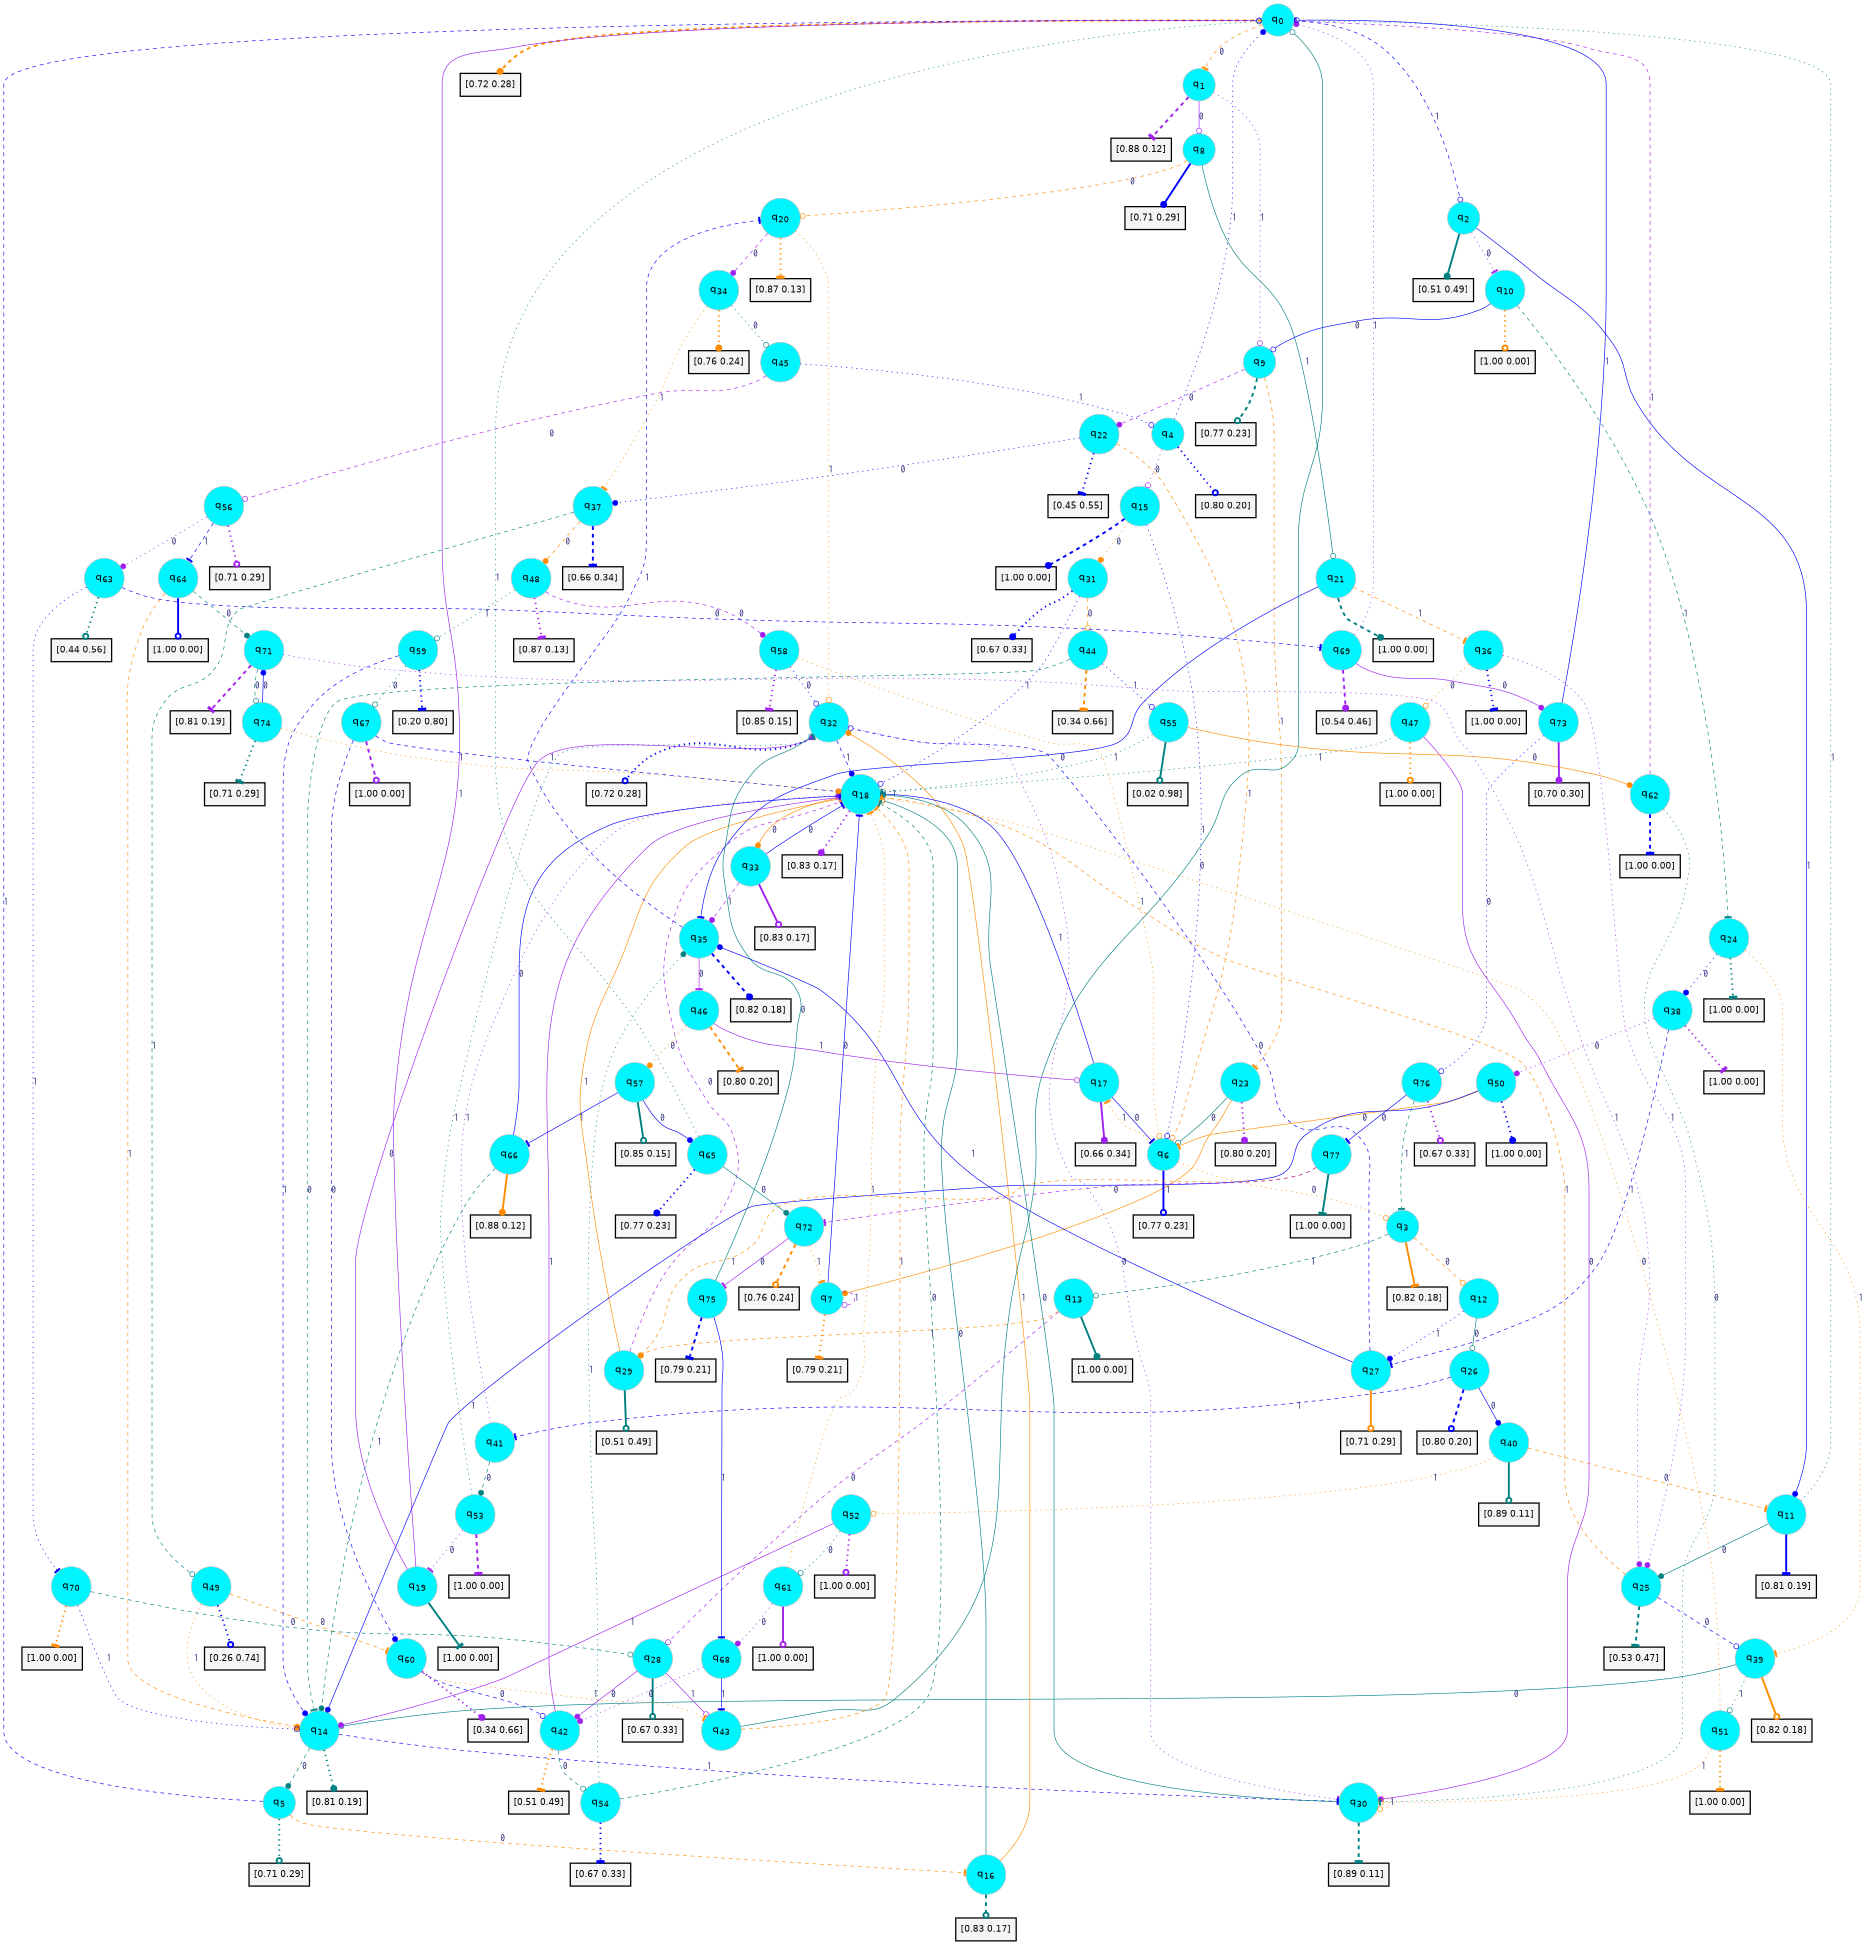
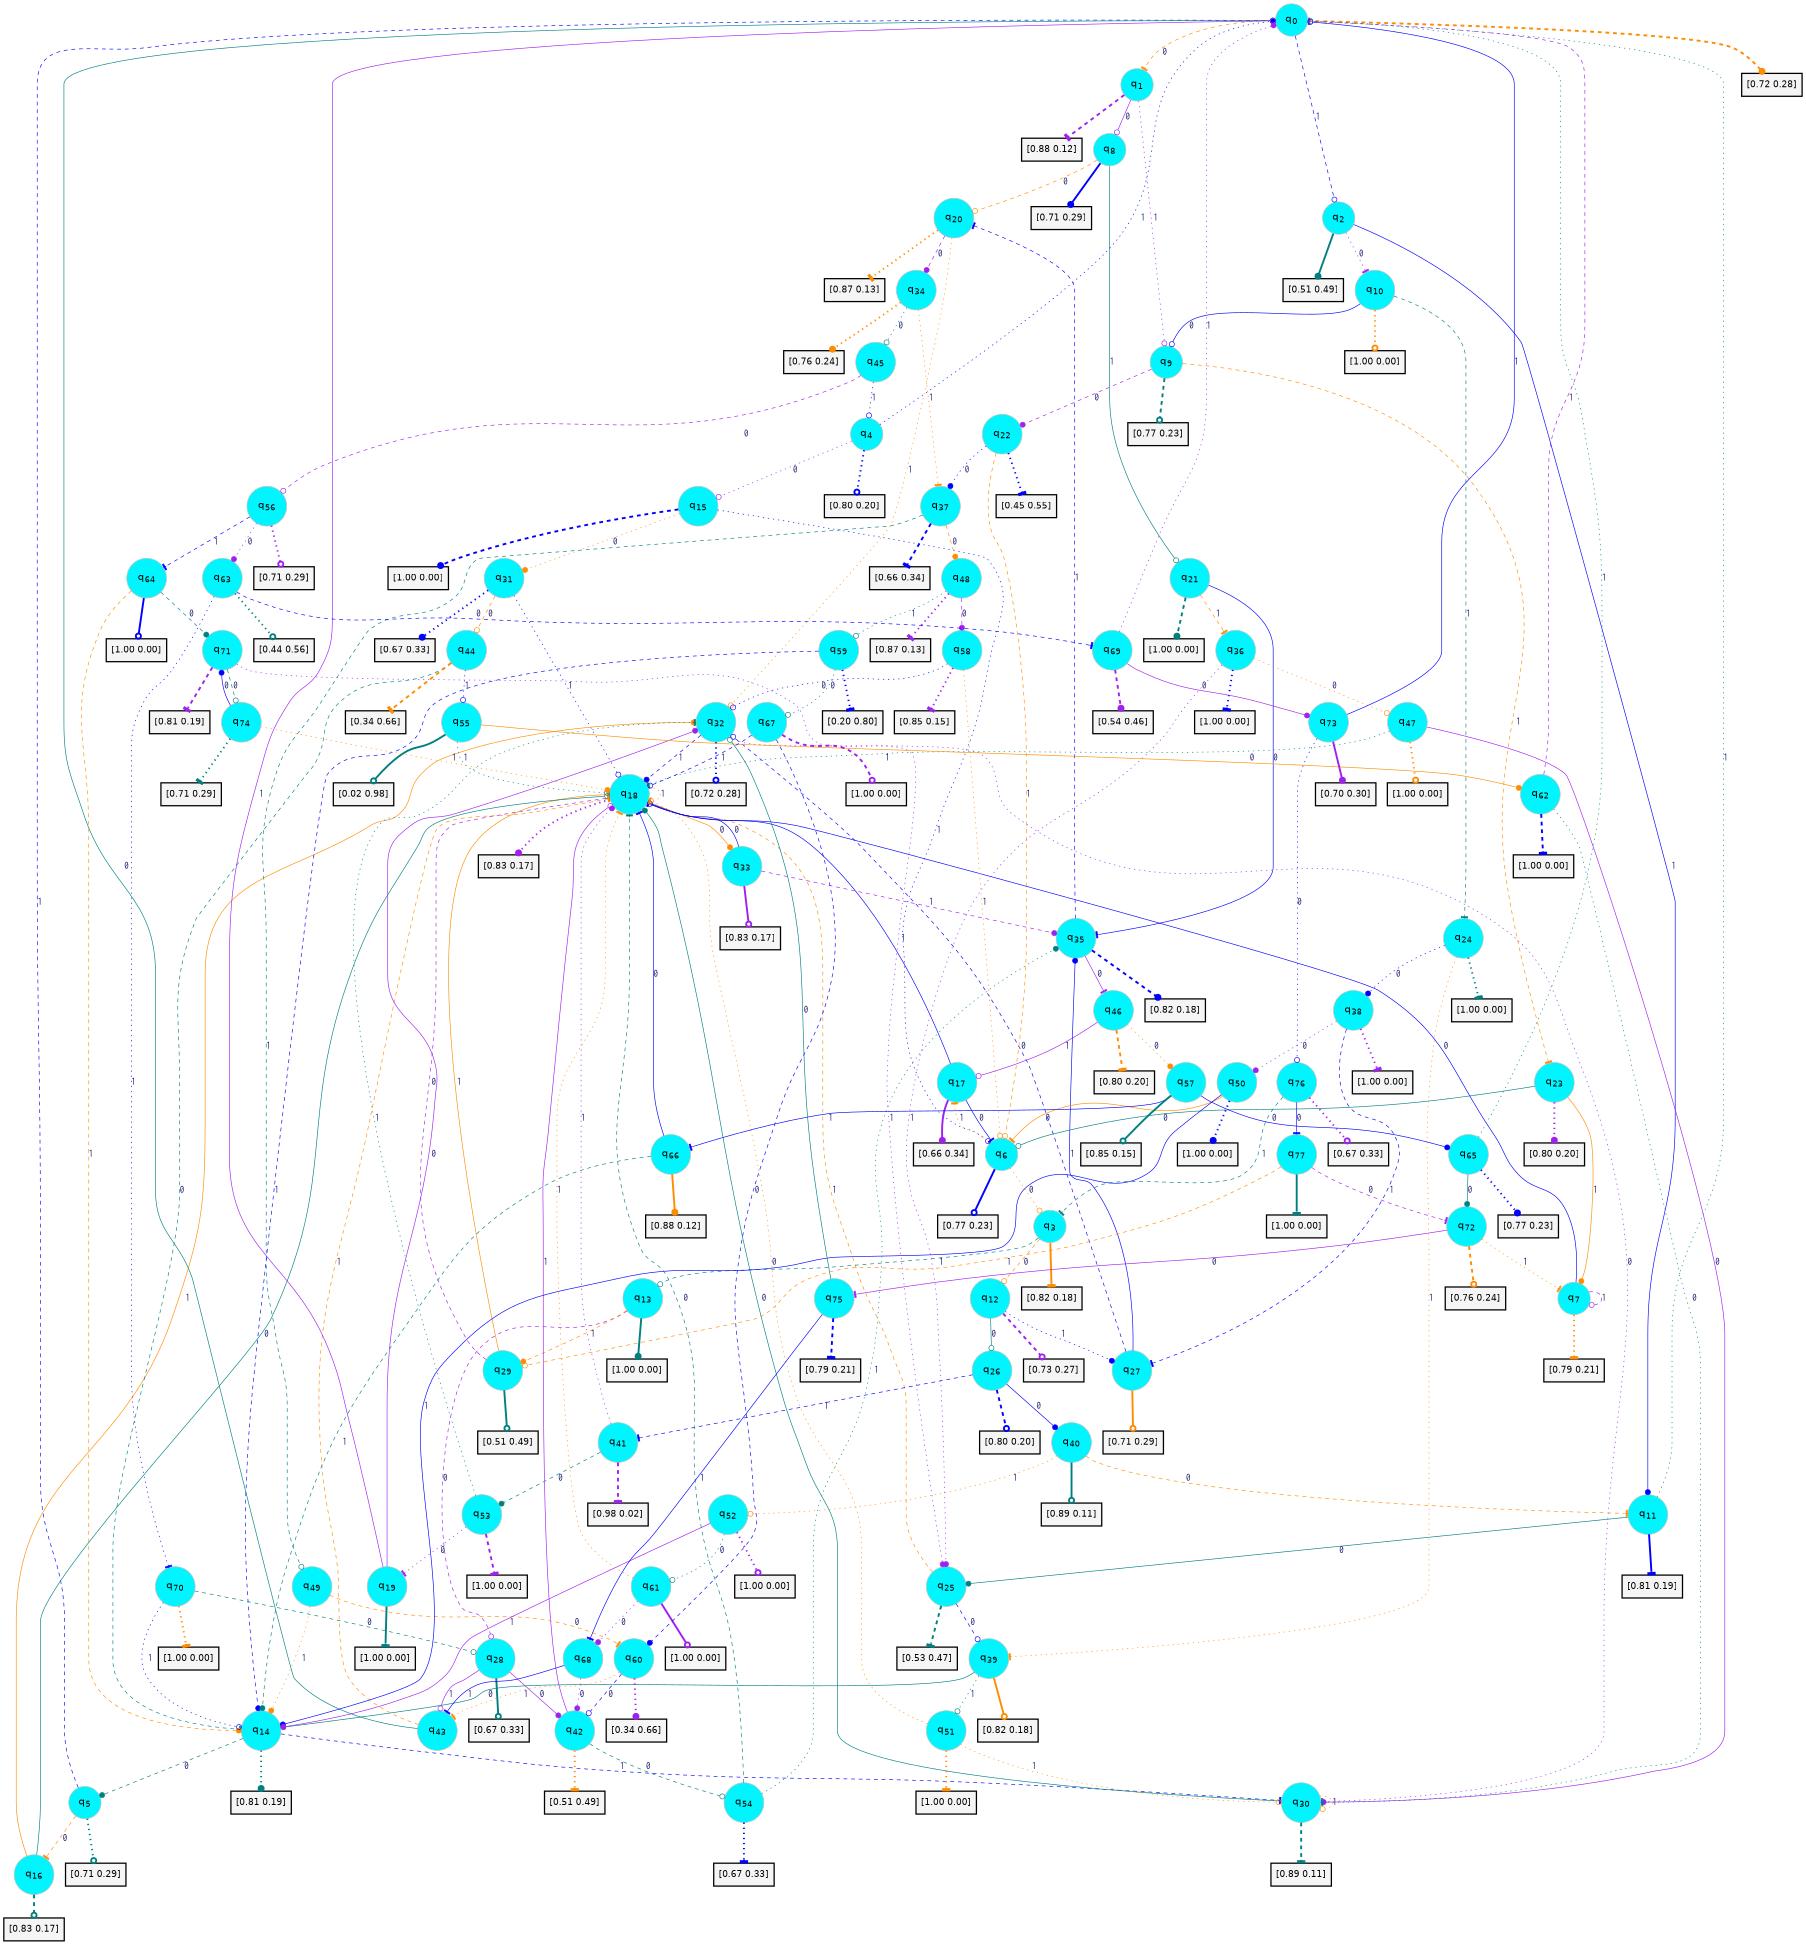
none -> (1054, 1370)
none -> (618, 1514)
(235, 1659) -> none
